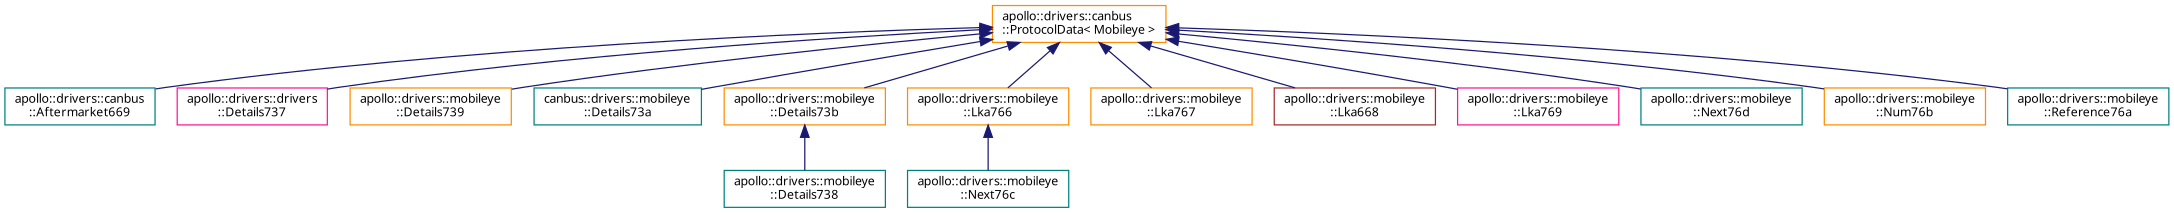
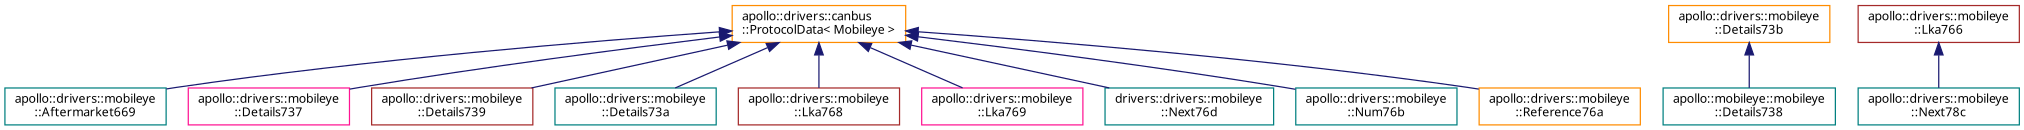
(936, 67) -> none
(1029, 69) -> none
(80, 106) -> (86, 106)
(252, 106) -> (269, 106)
(431, 106) -> (452, 106)
(618, 106) -> (636, 106)
(988, 106) -> (1939, 24)
(1171, 106) -> none
(1355, 106) -> (819, 106)
(1722, 106) -> (1189, 106)
(1905, 106) -> (1376, 106)
(2088, 106) -> (1560, 106)
(805, 189) -> (1749, 106)
(988, 189) -> (1939, 106)
